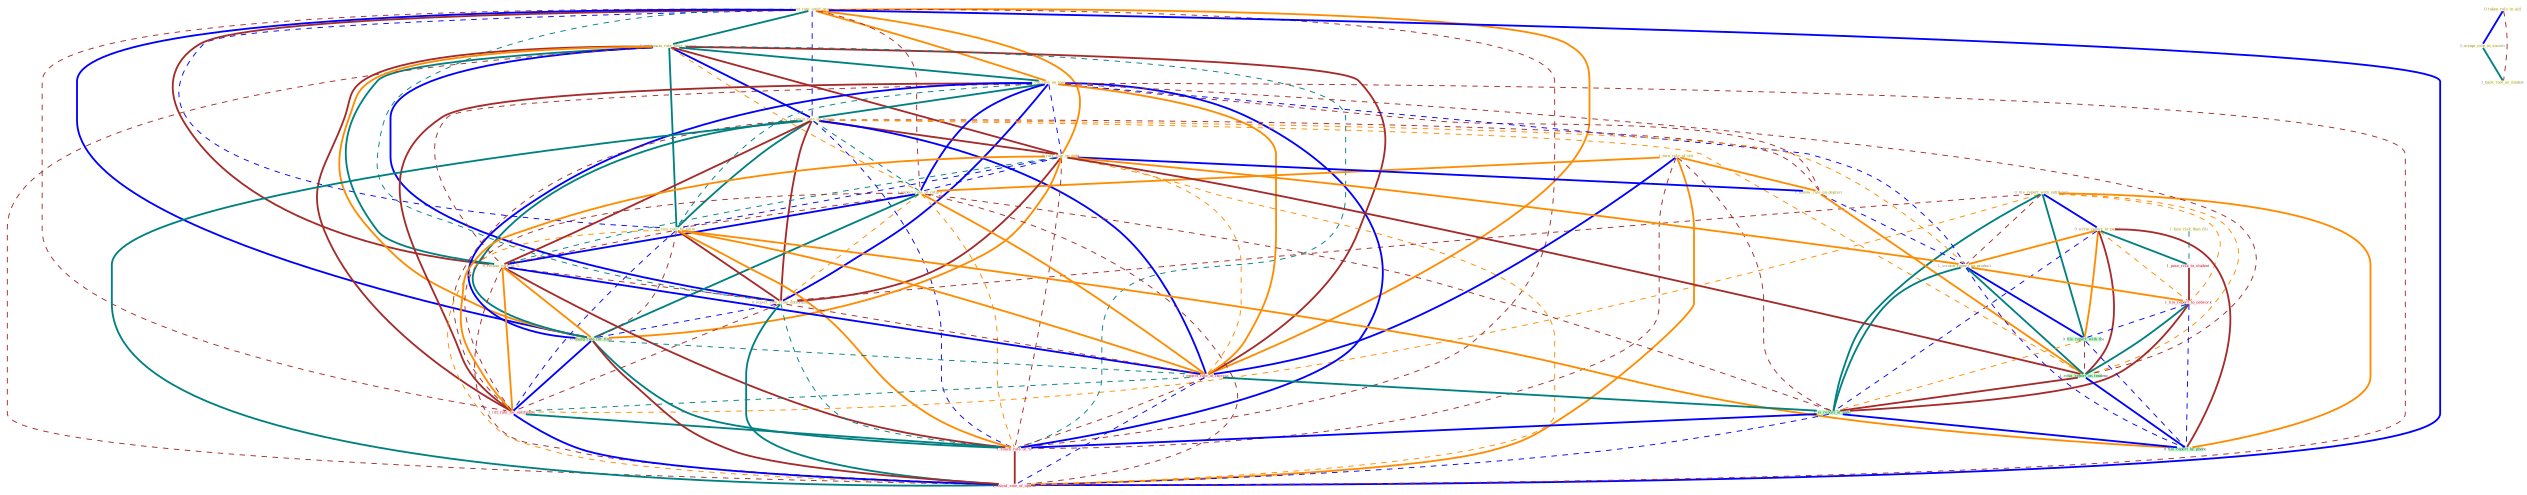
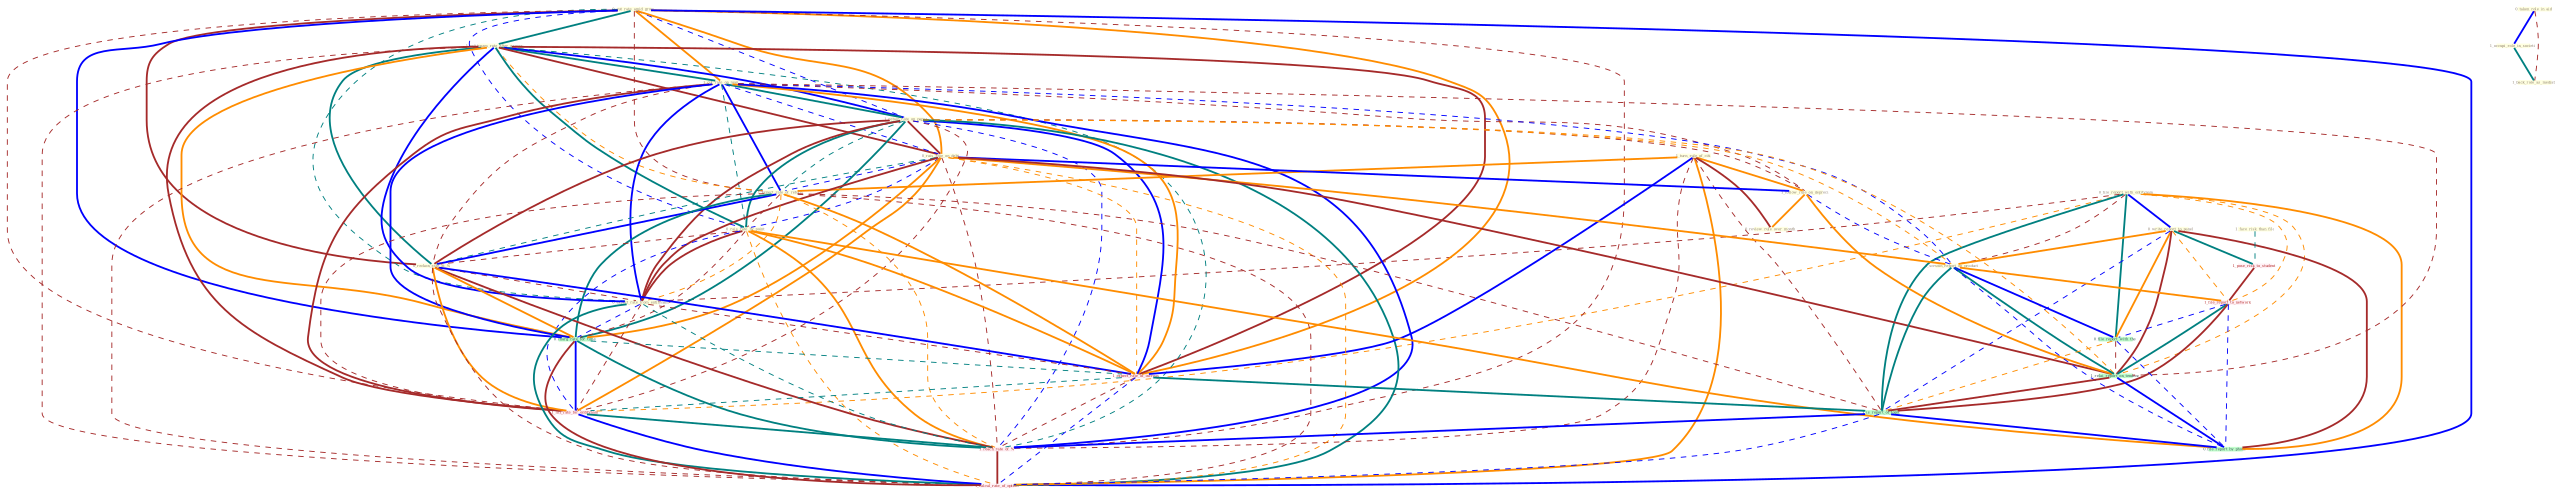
(2482, 46) -> (2514, 46)
none -> (1771, 229)
(592, 339) -> (576, 339)
